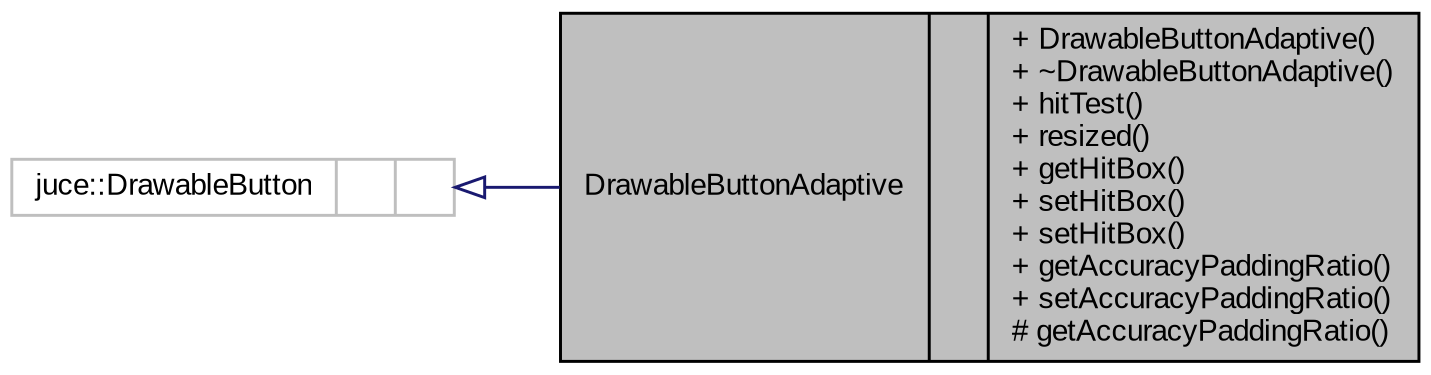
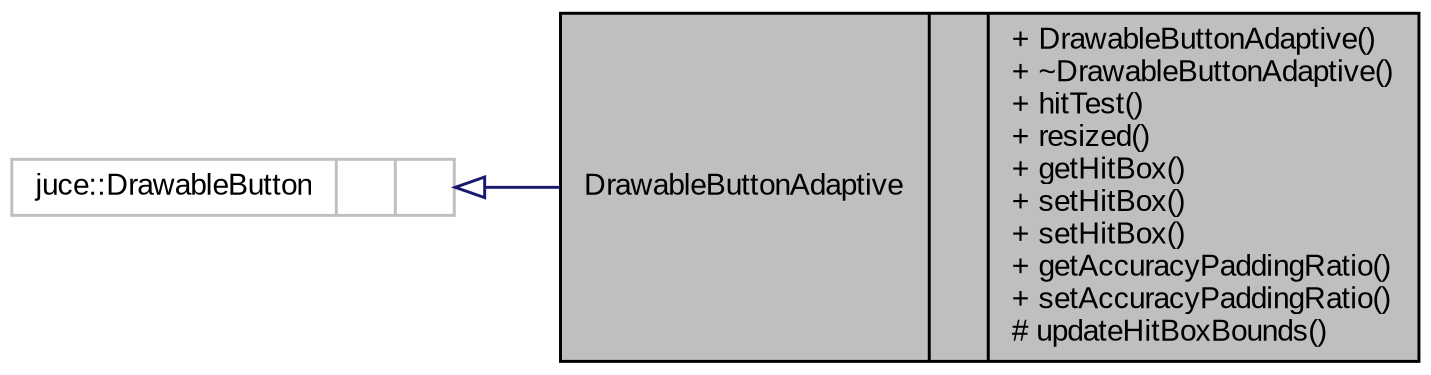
(1201, 332) -> (1170, 332)
